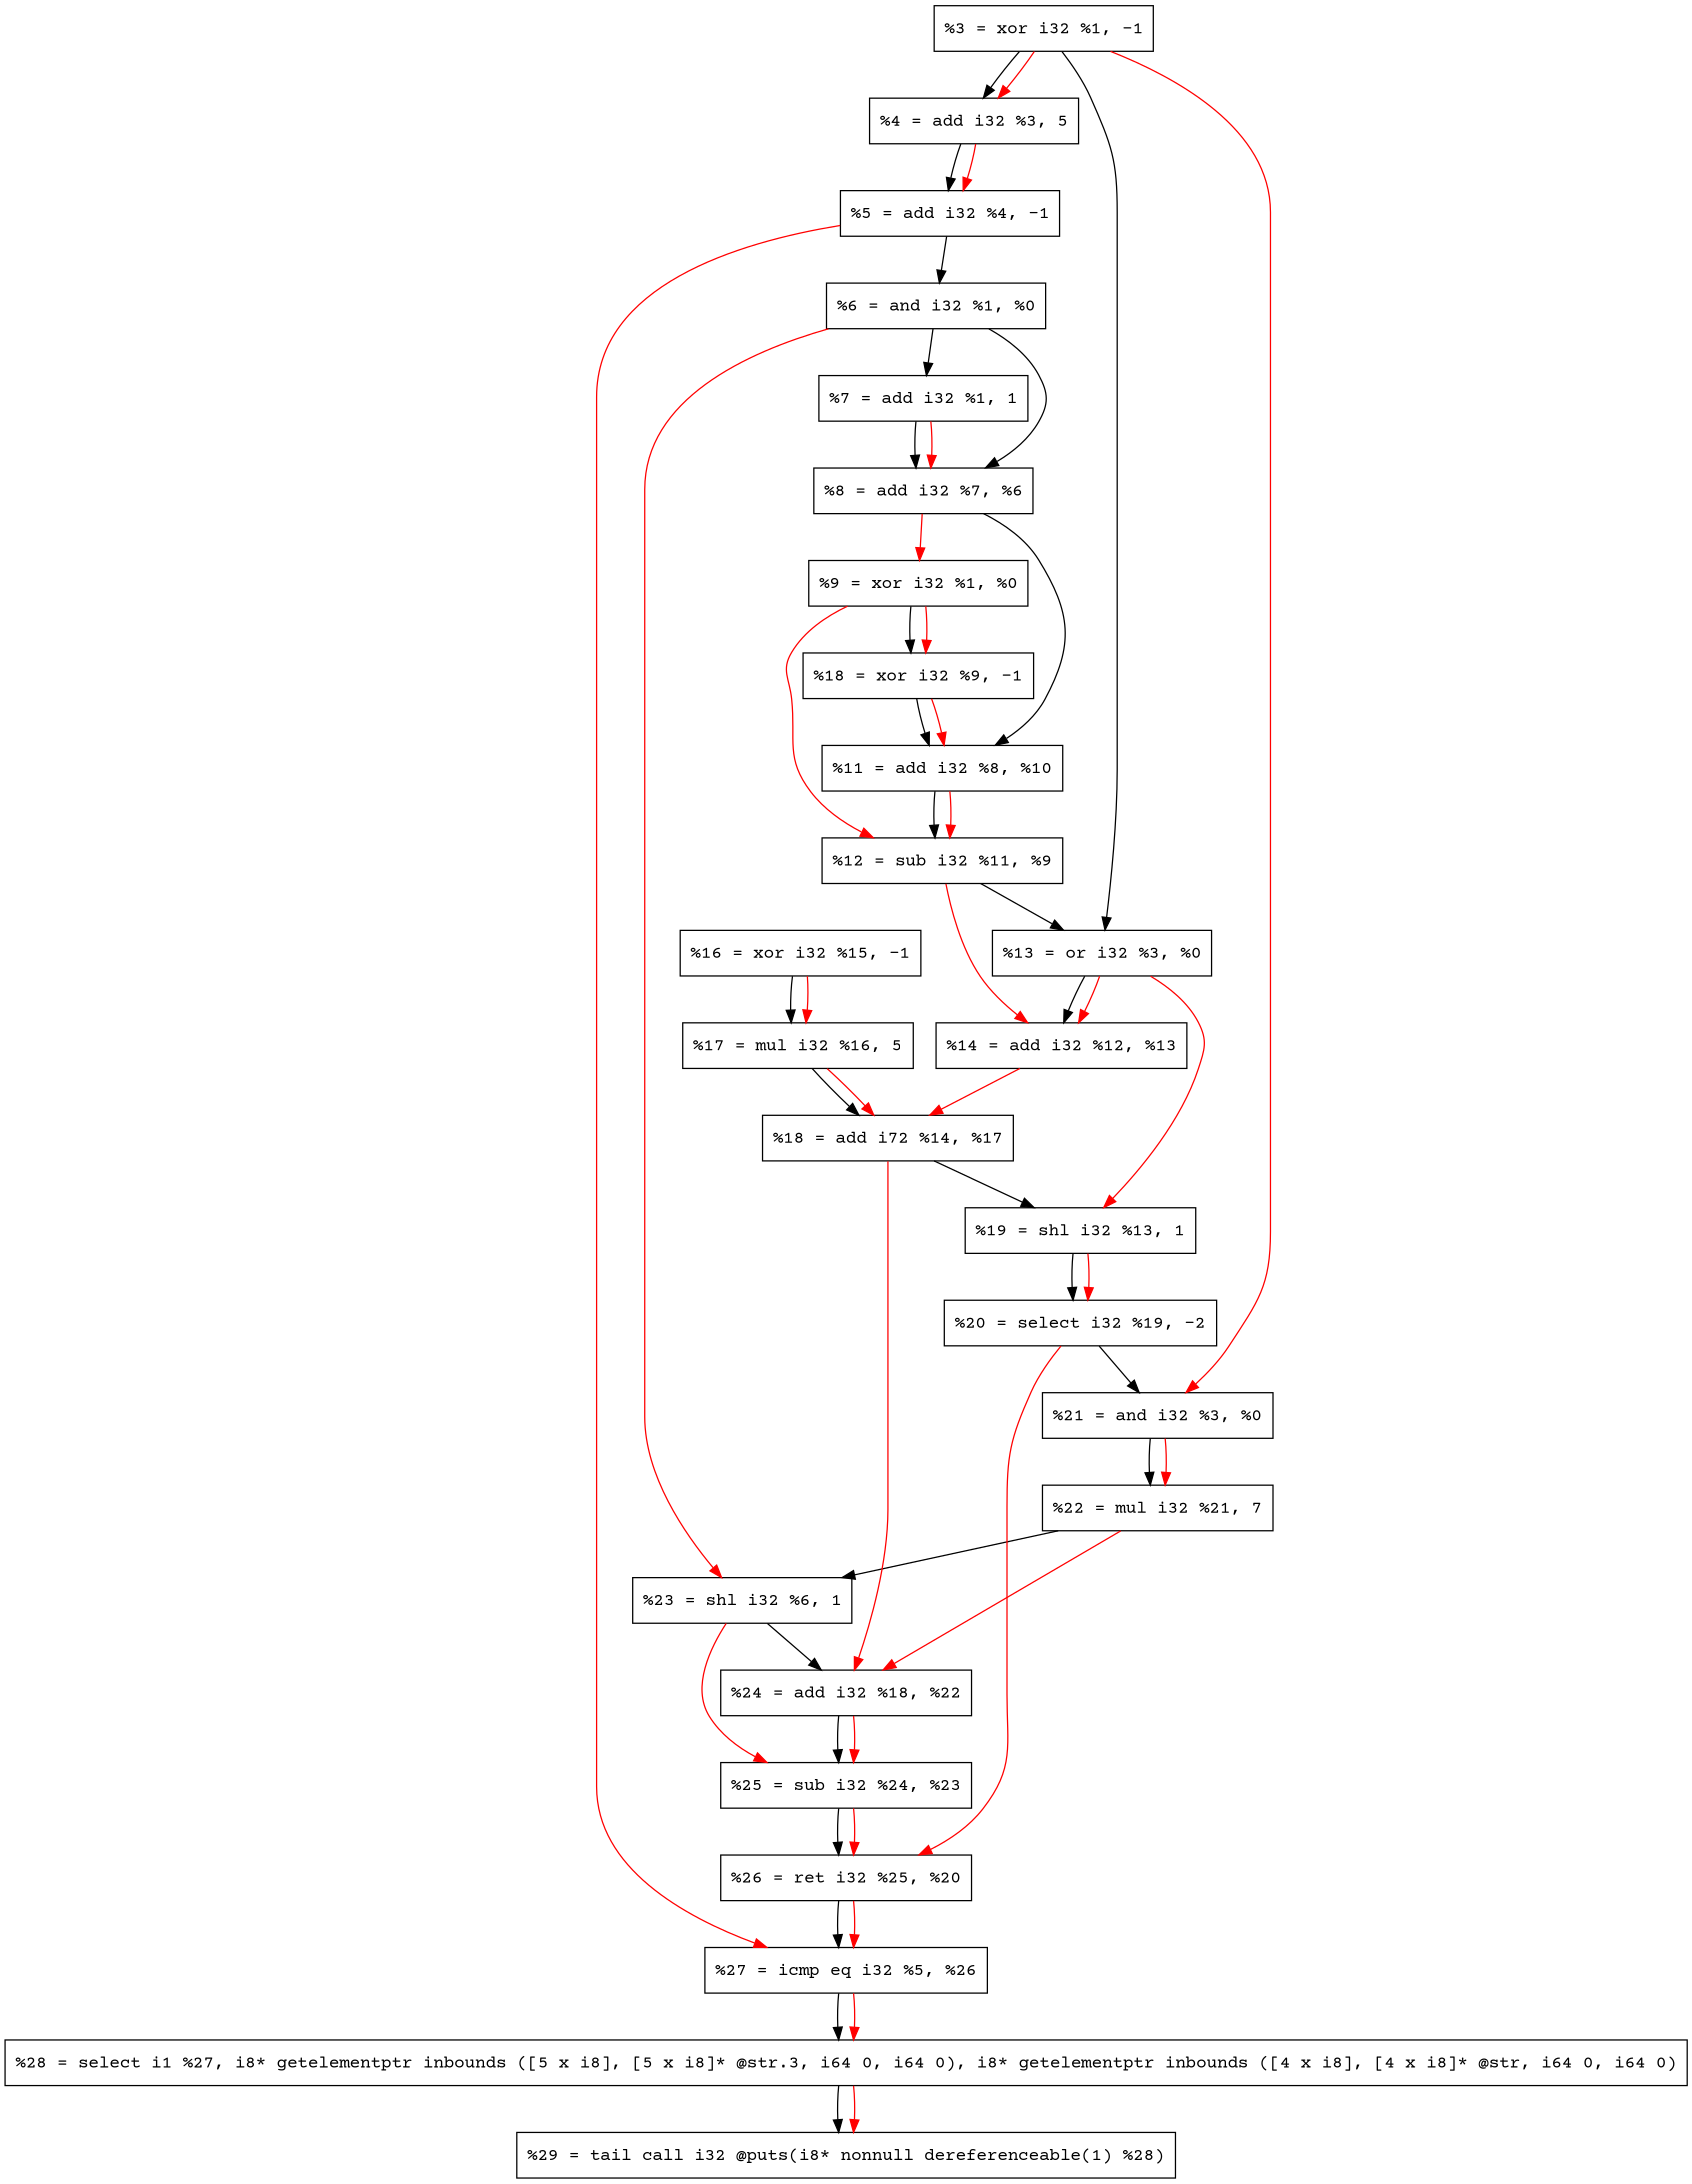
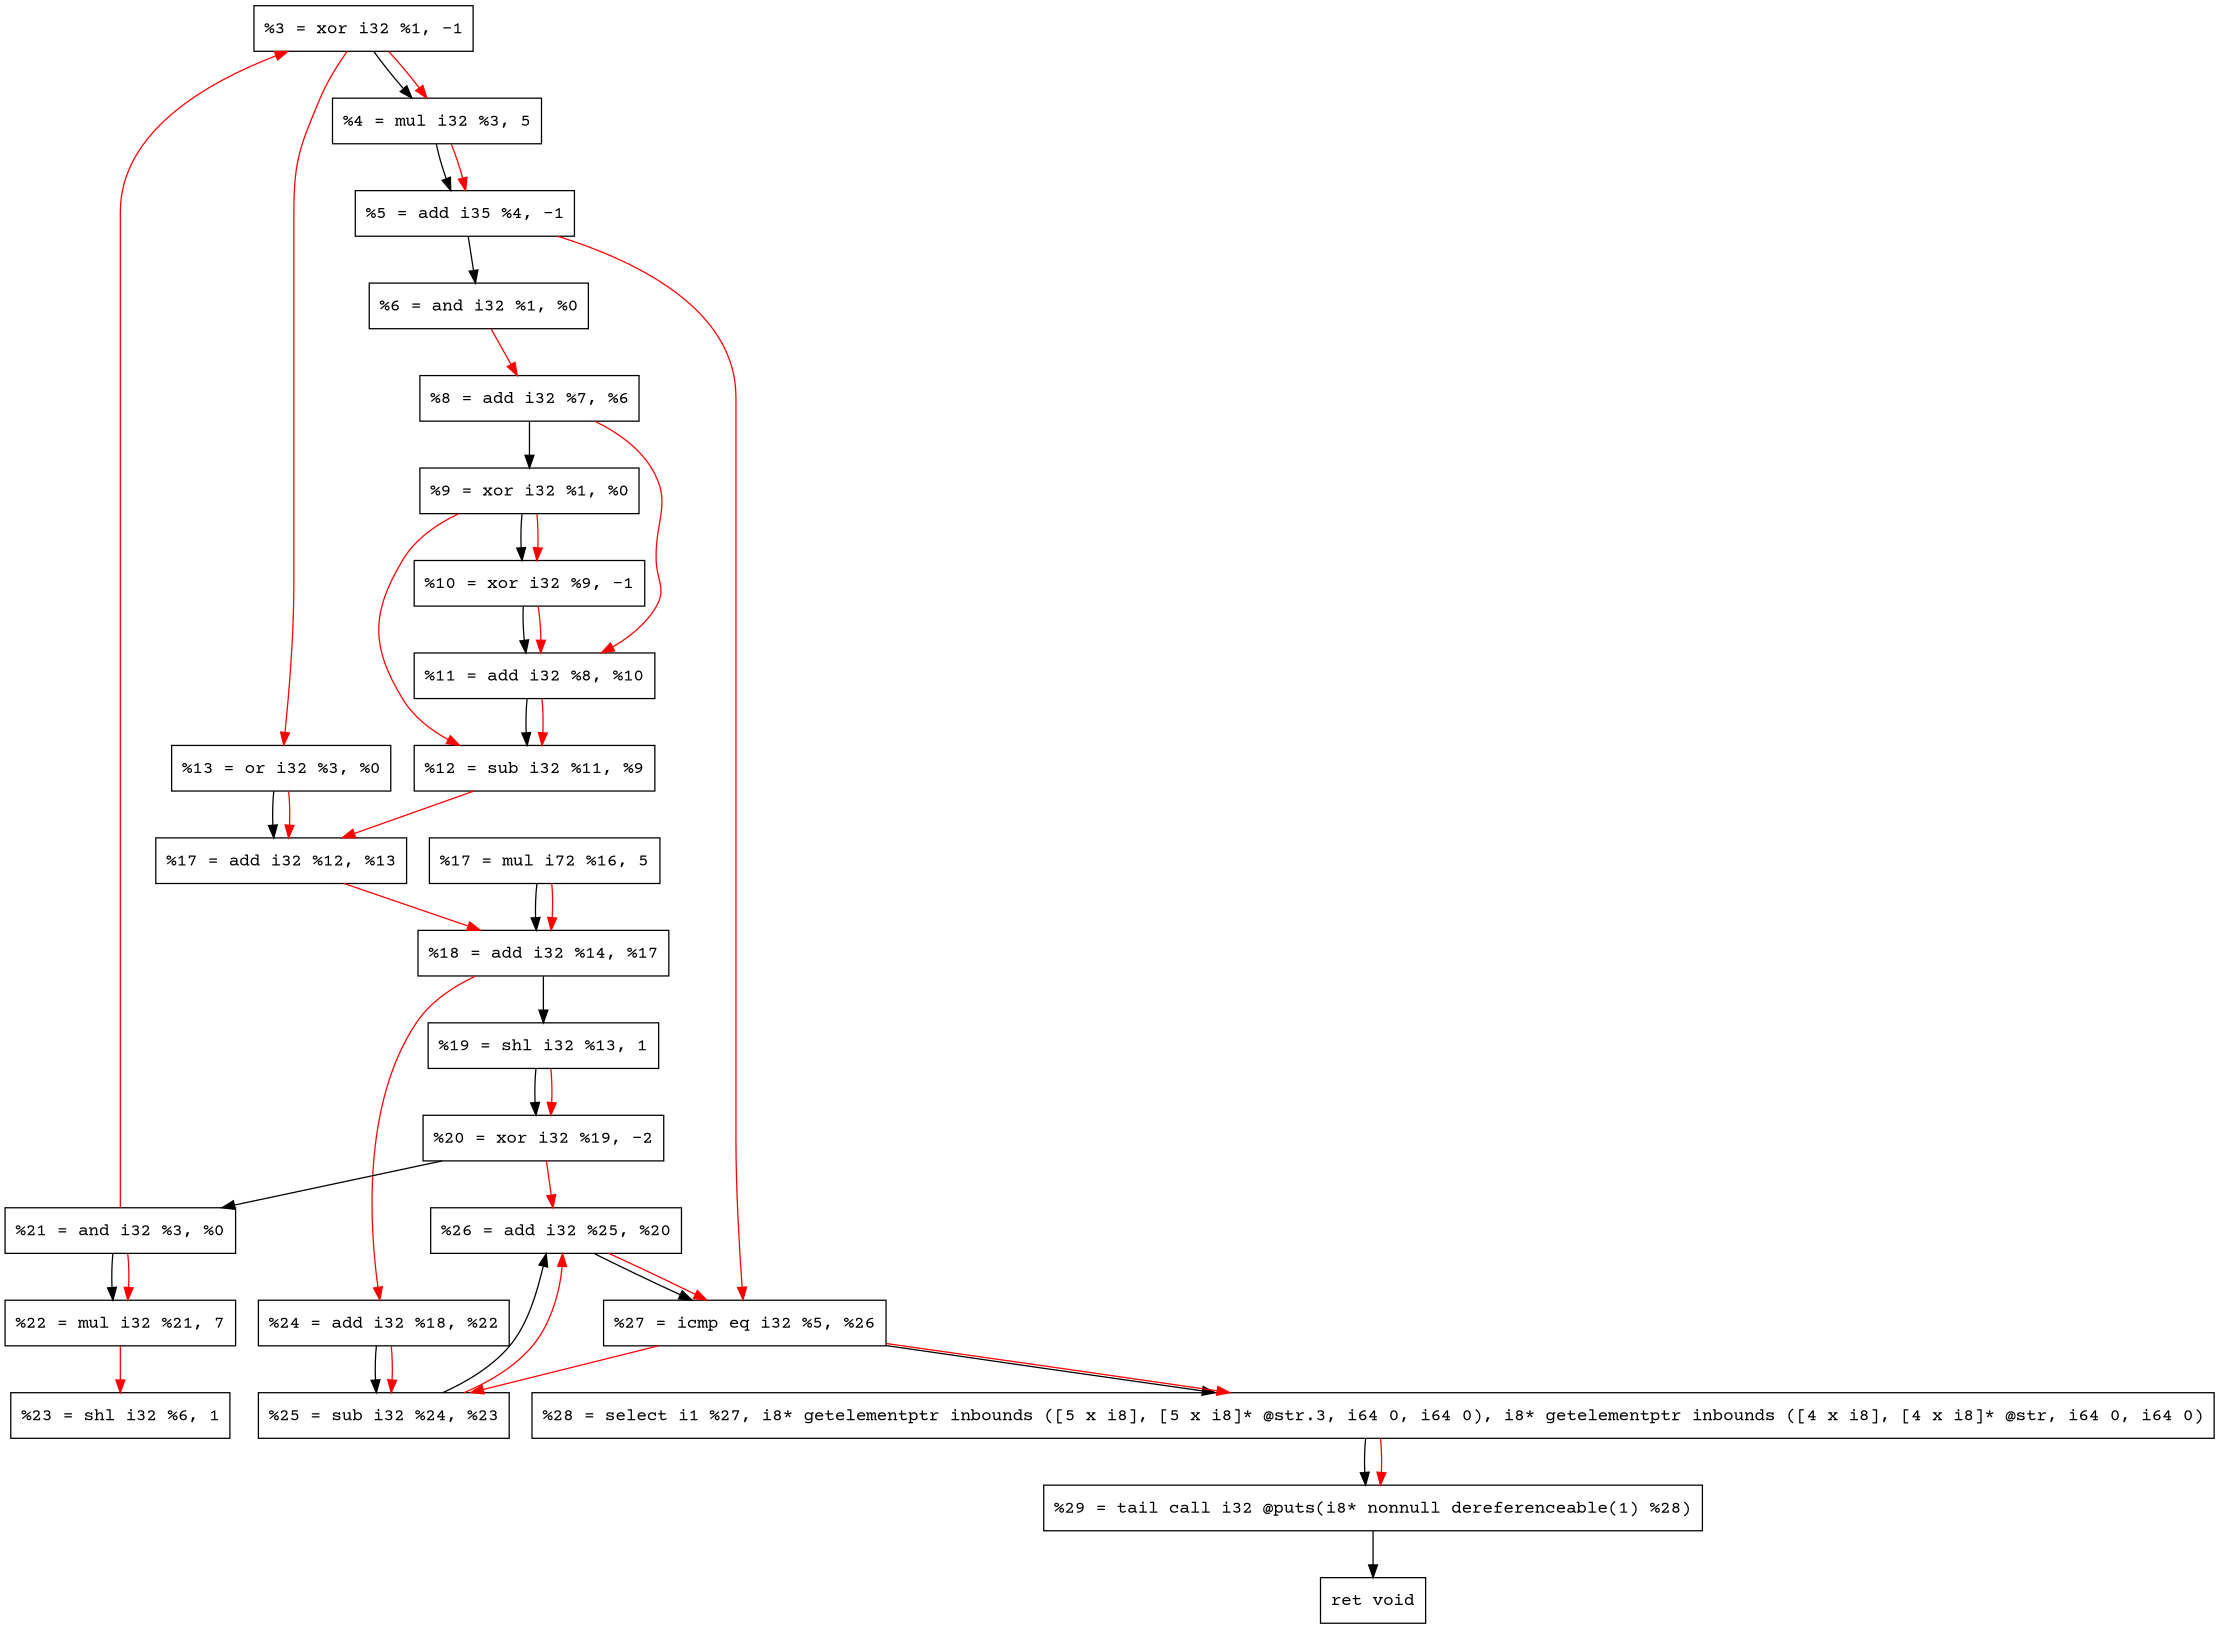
(974, 121) -> (437, 121)
(950, 213) -> (465, 213)
(1046, 393) -> (501, 347)
(923, 398) -> none
(1117, 478) -> (294, 386)
(921, 531) -> (529, 438)
(1064, 620) -> (658, 530)
(918, 676) -> (529, 583)
(1270, 689) -> (120, 593)
(1016, 904) -> none
(645, 907) -> none
(801, 953) -> none
(798, 1046) -> (545, 861)
(1061, 1046) -> (281, 861)
(1191, 1088) -> none
(888, 1138) -> (543, 953)
(1080, 1323) -> (543, 1138)
(956, 1553) -> (120, 1363)
(1019, 1591) -> none
none -> (1373, 1600)
(790, 1643) -> none
(703, 1699) -> (571, 1368)
(846, 1878) -> (556, 1231)
